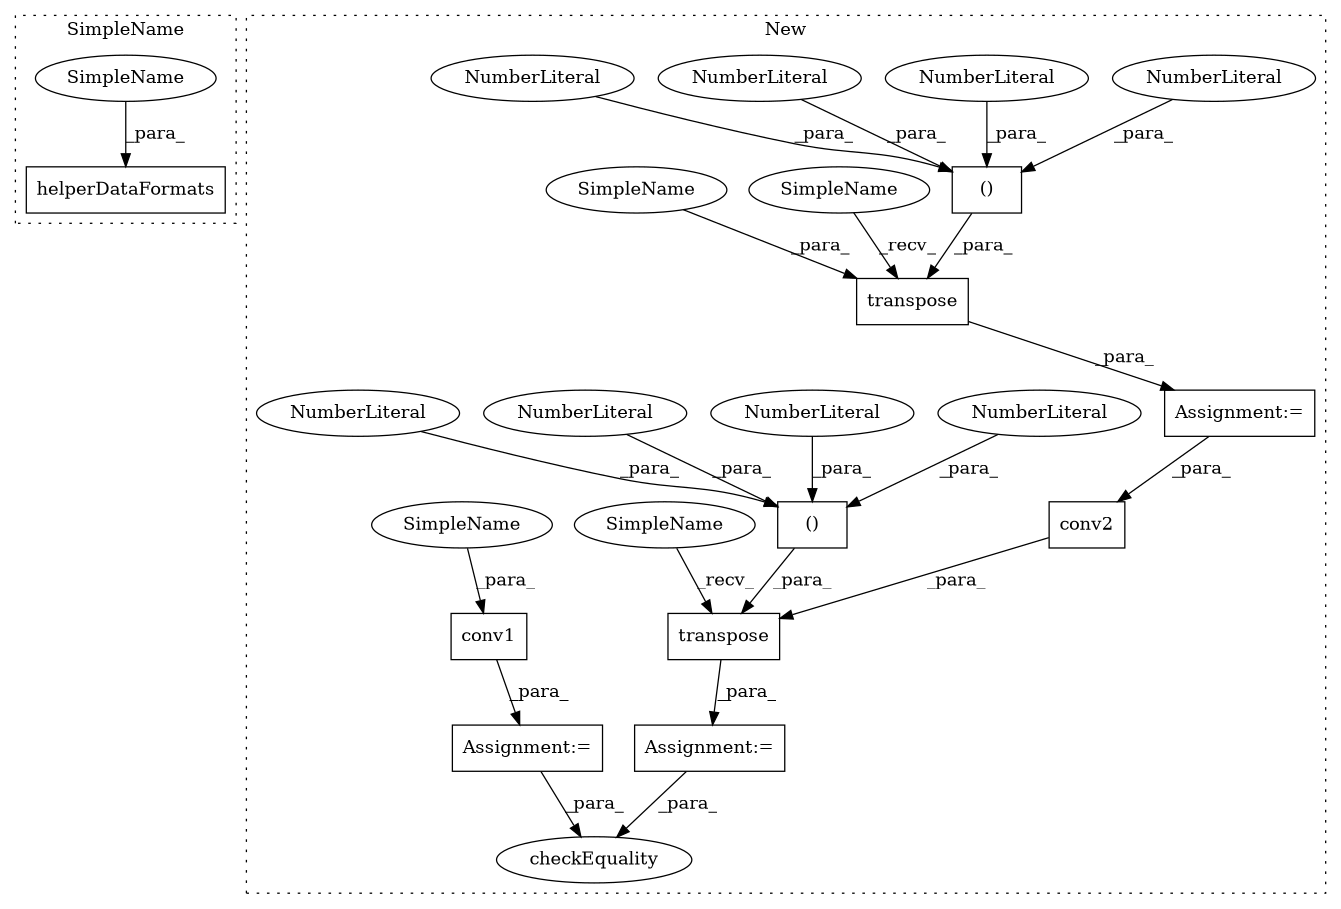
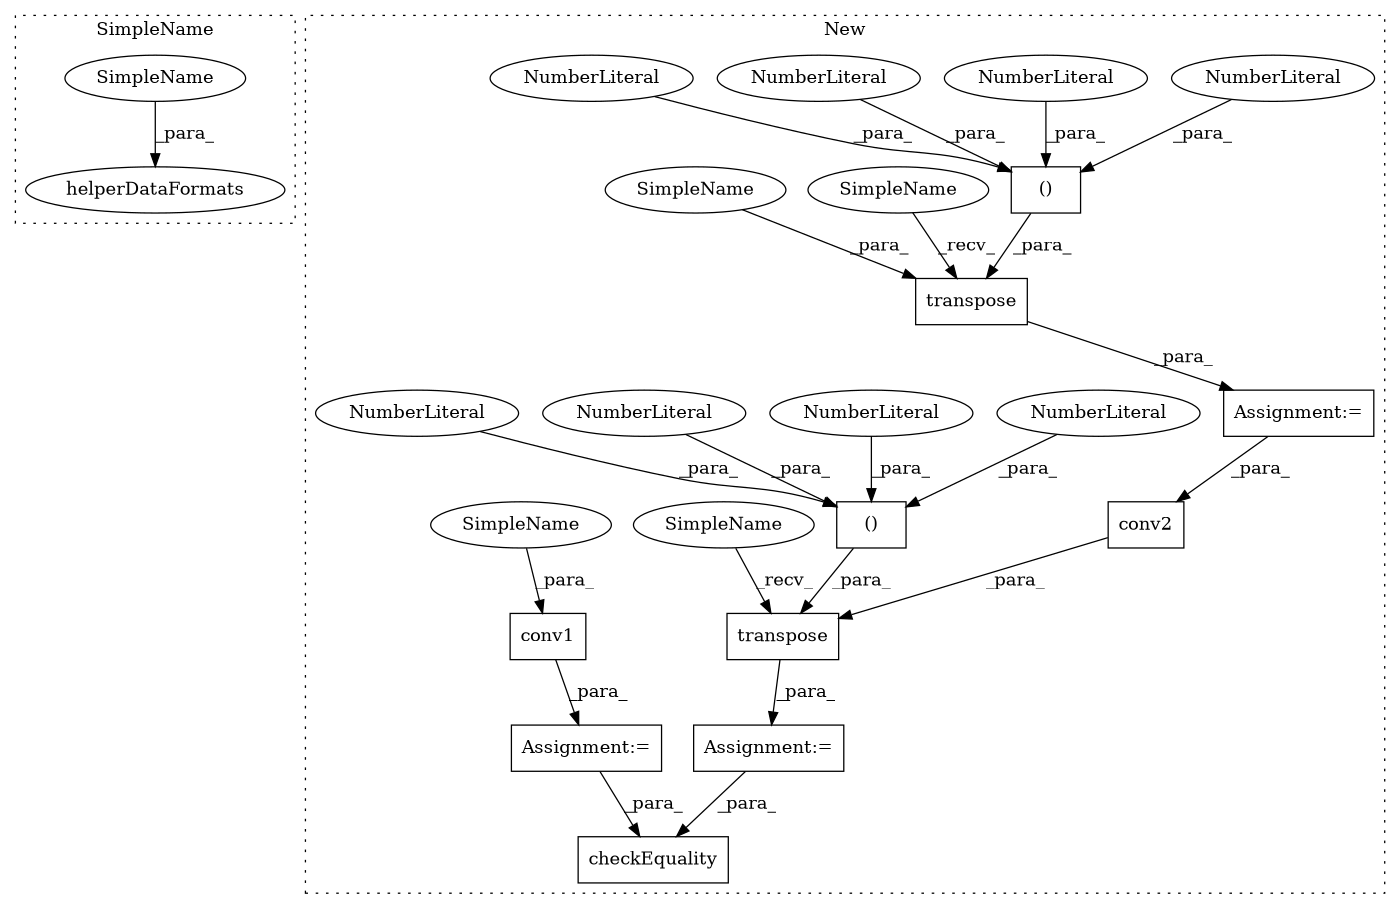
(126, 190) -> (155, 190)
(594, 860) -> (653, 860)
